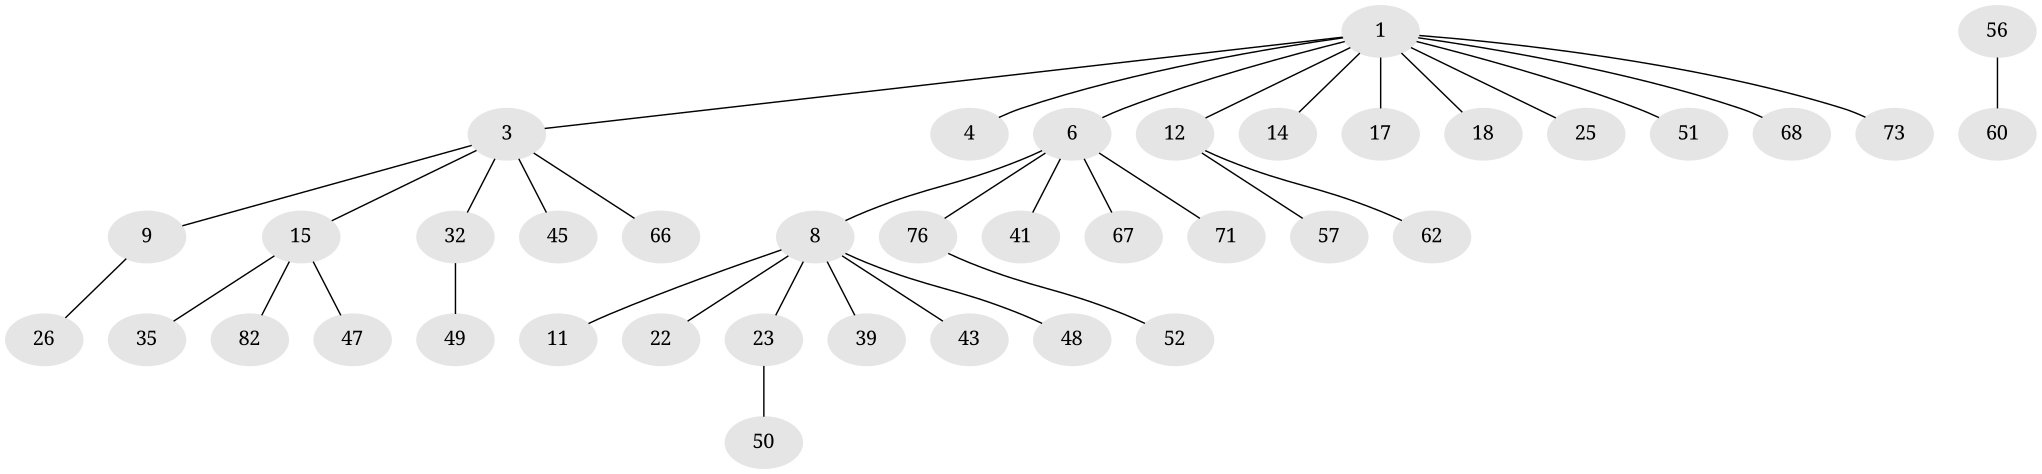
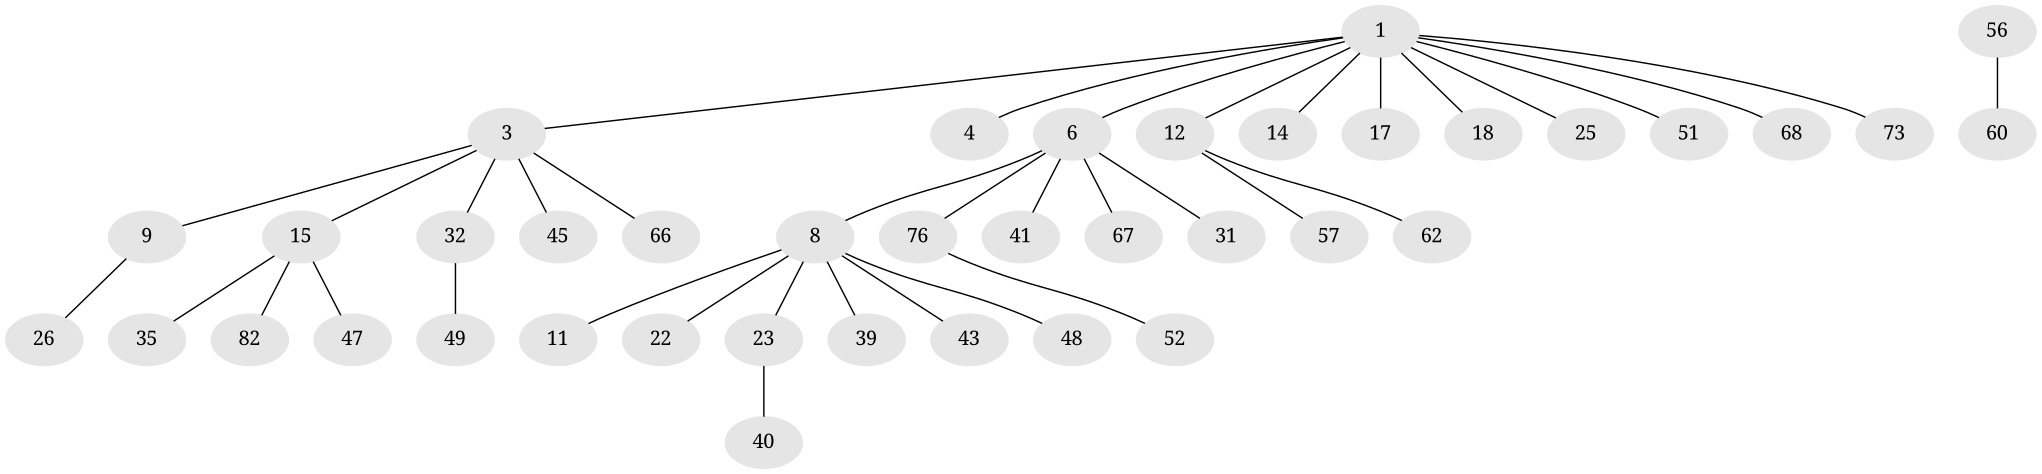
(1226, 237) -> (1226, 237)
(764, 443) -> (764, 443)
